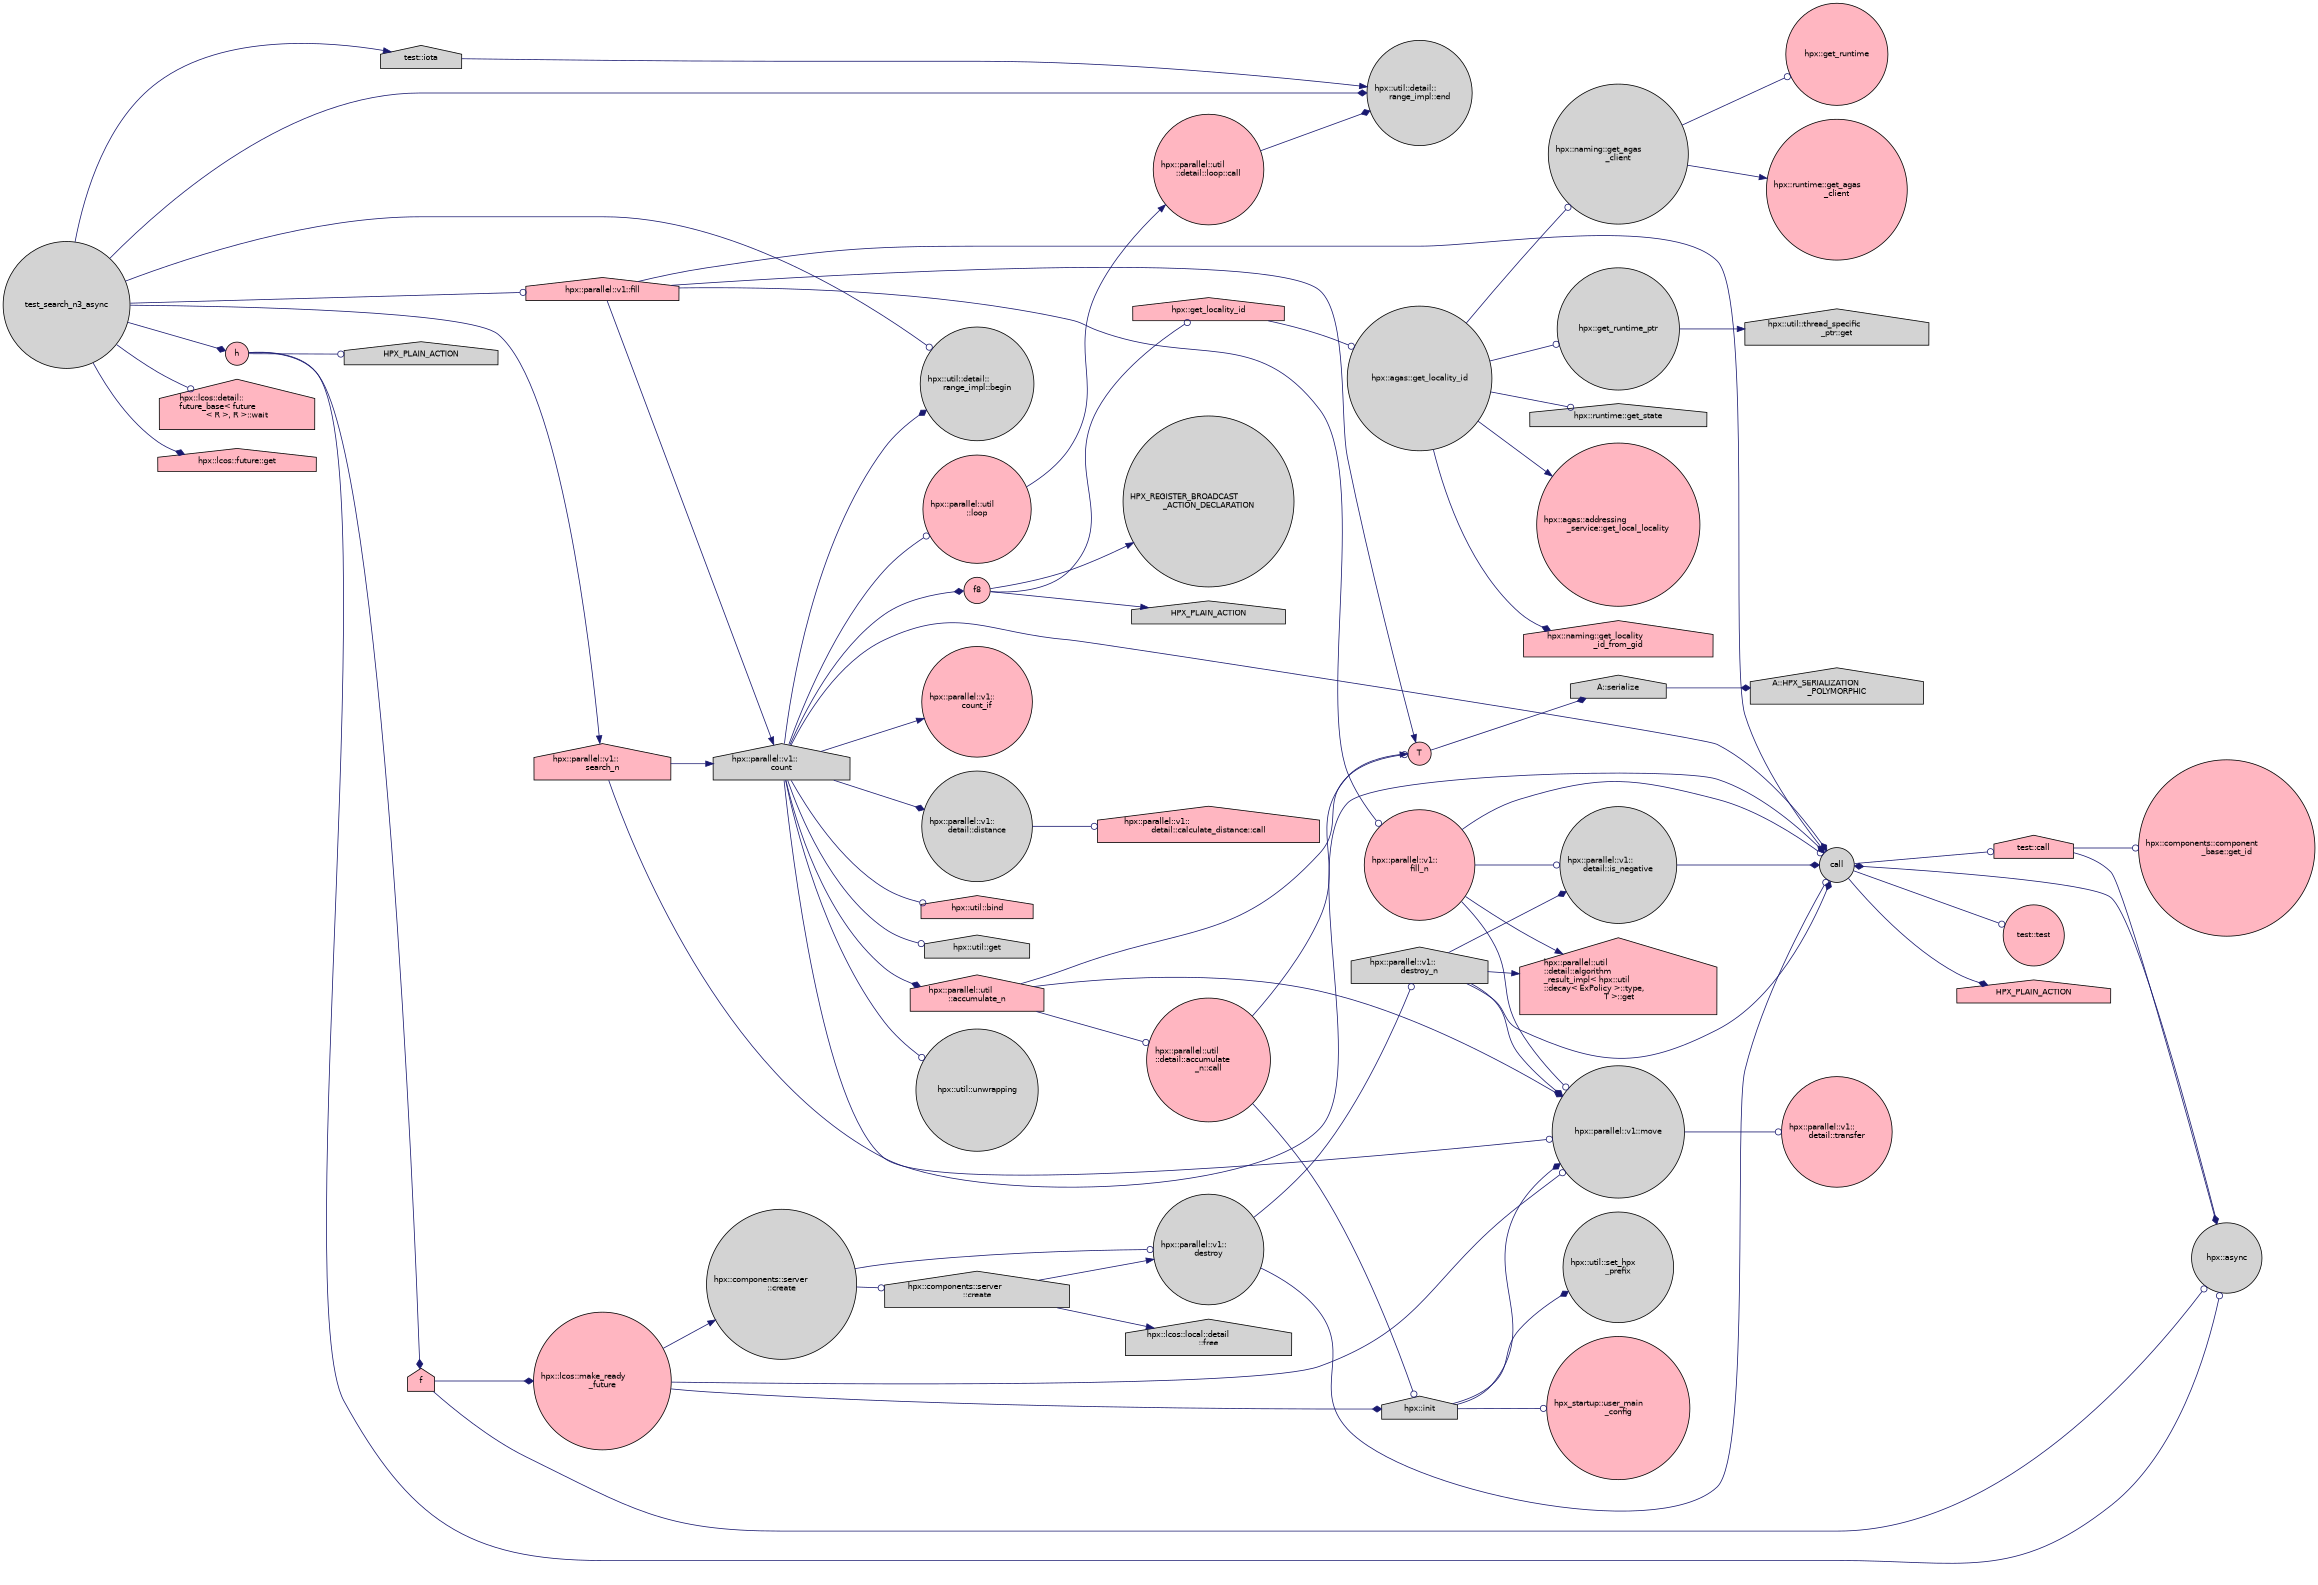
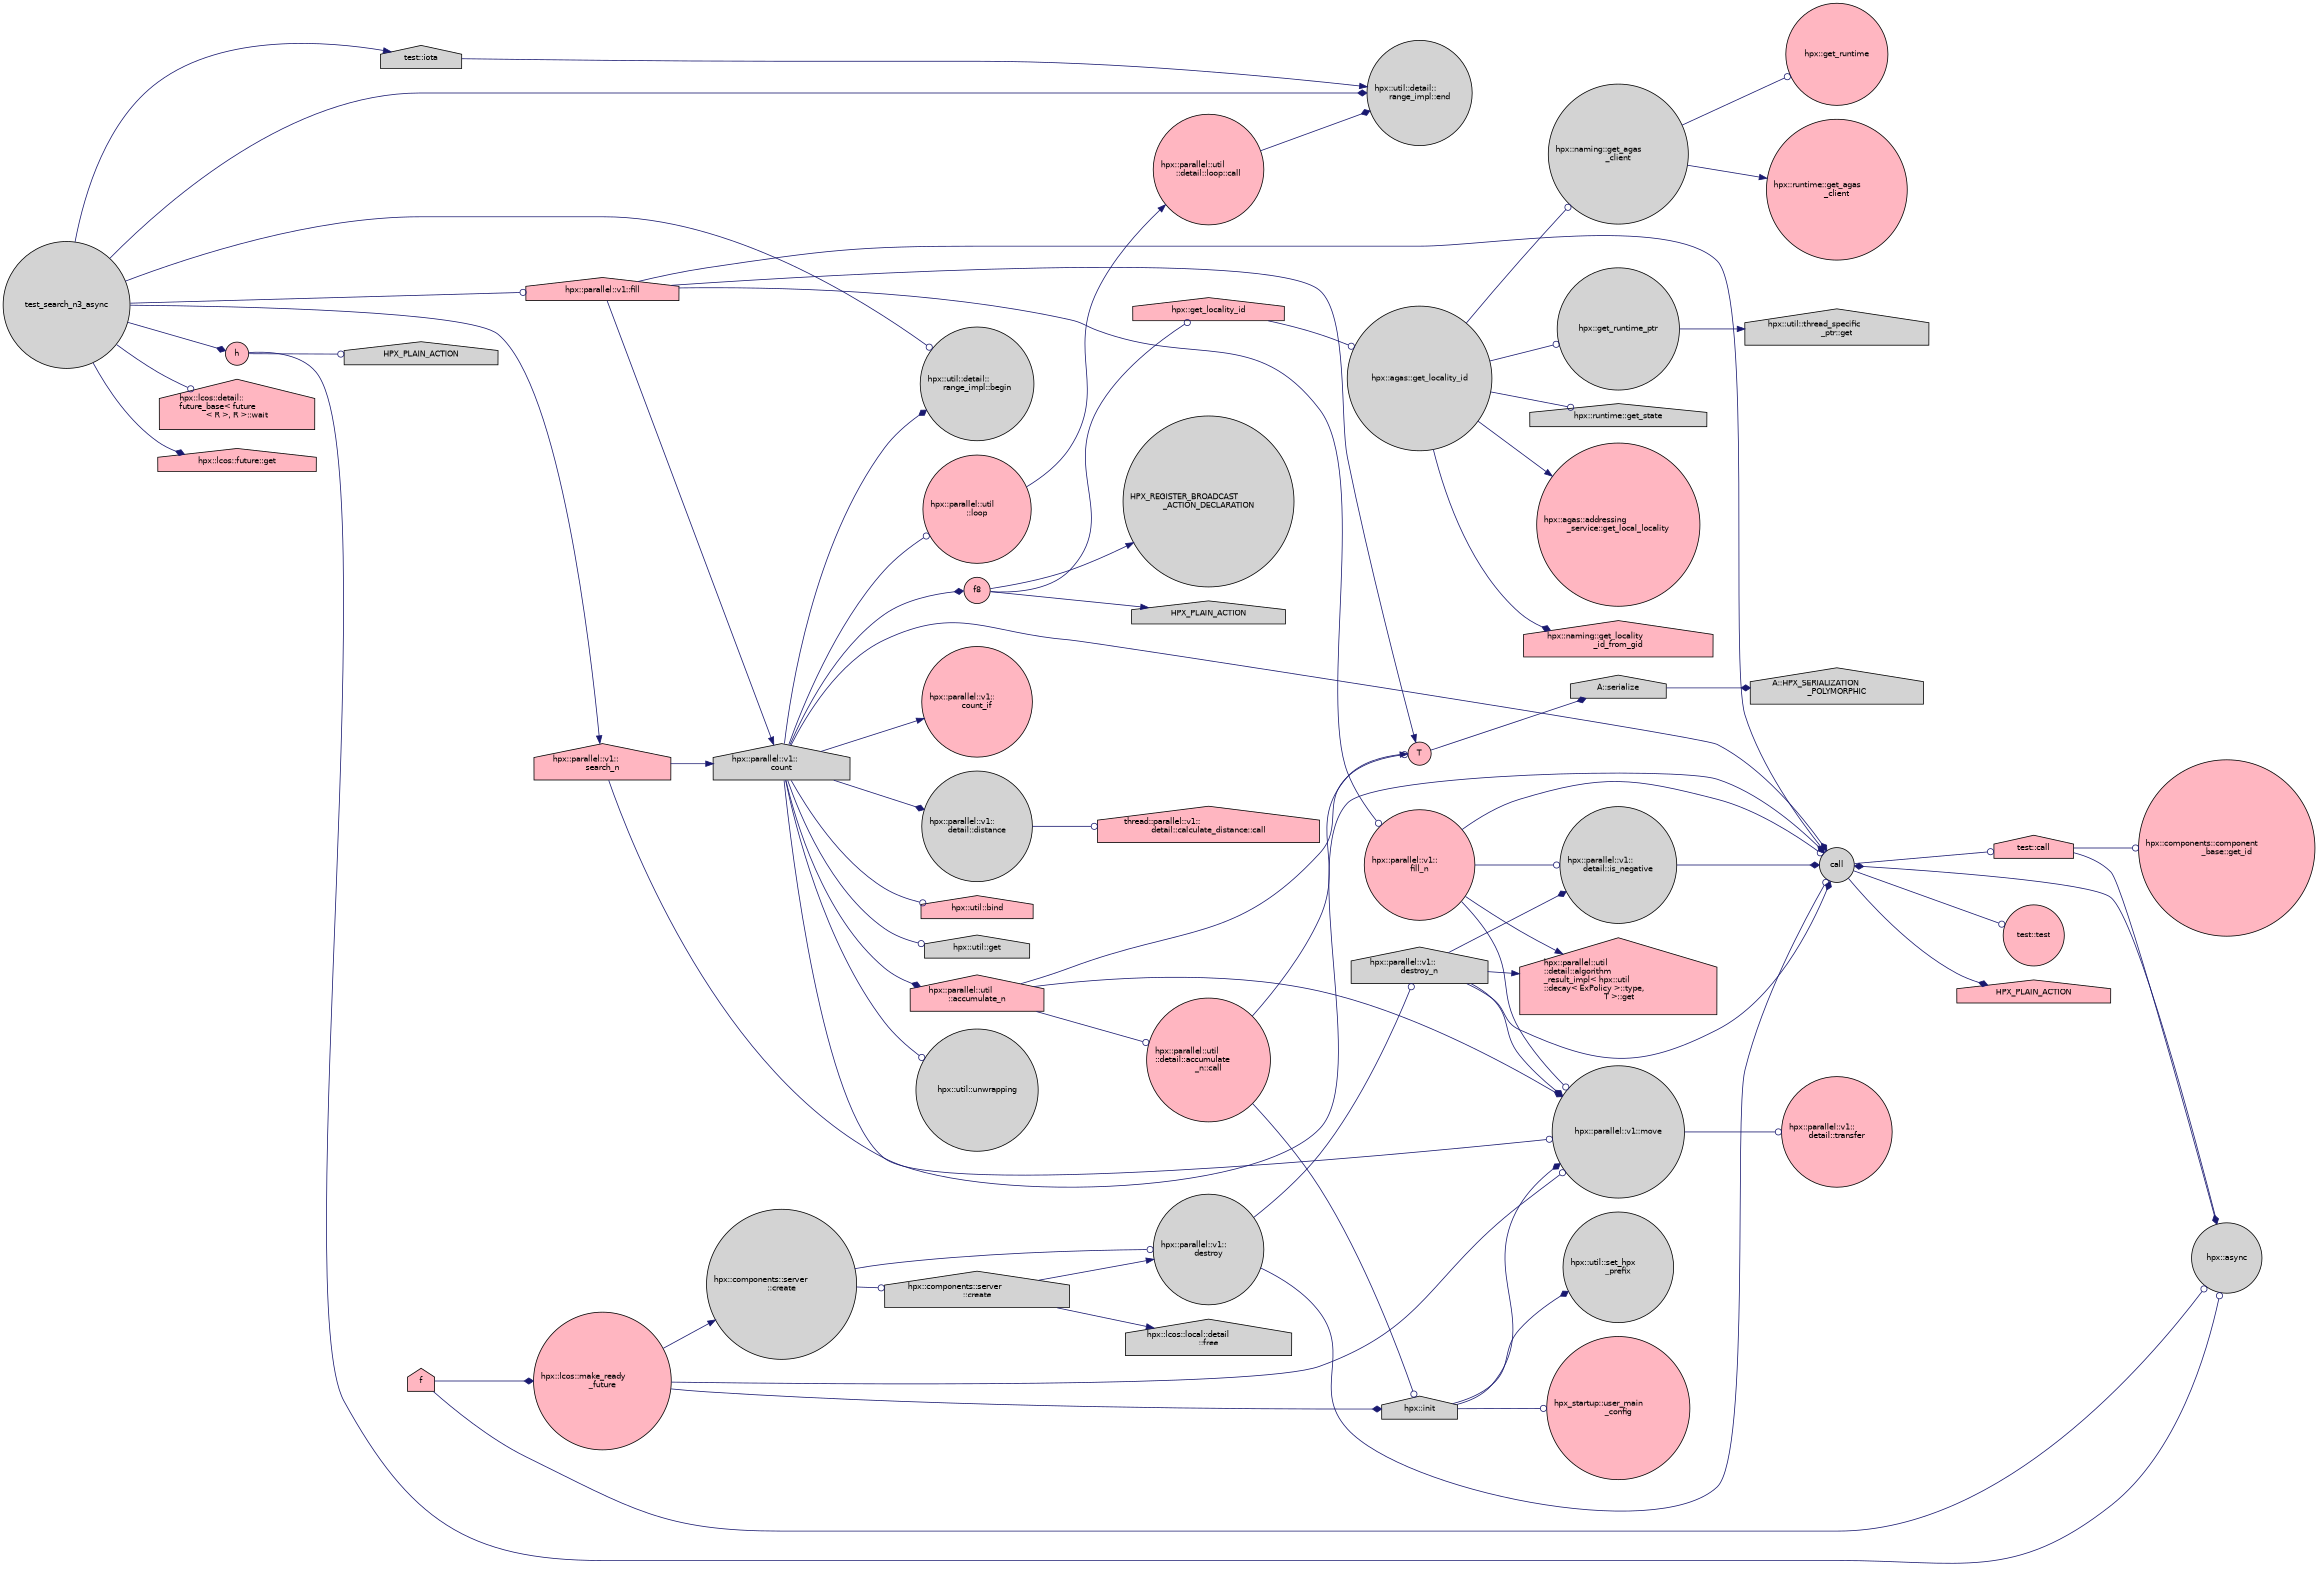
(390, 826) -> none
(1209, 826) -> (1209, 826)
